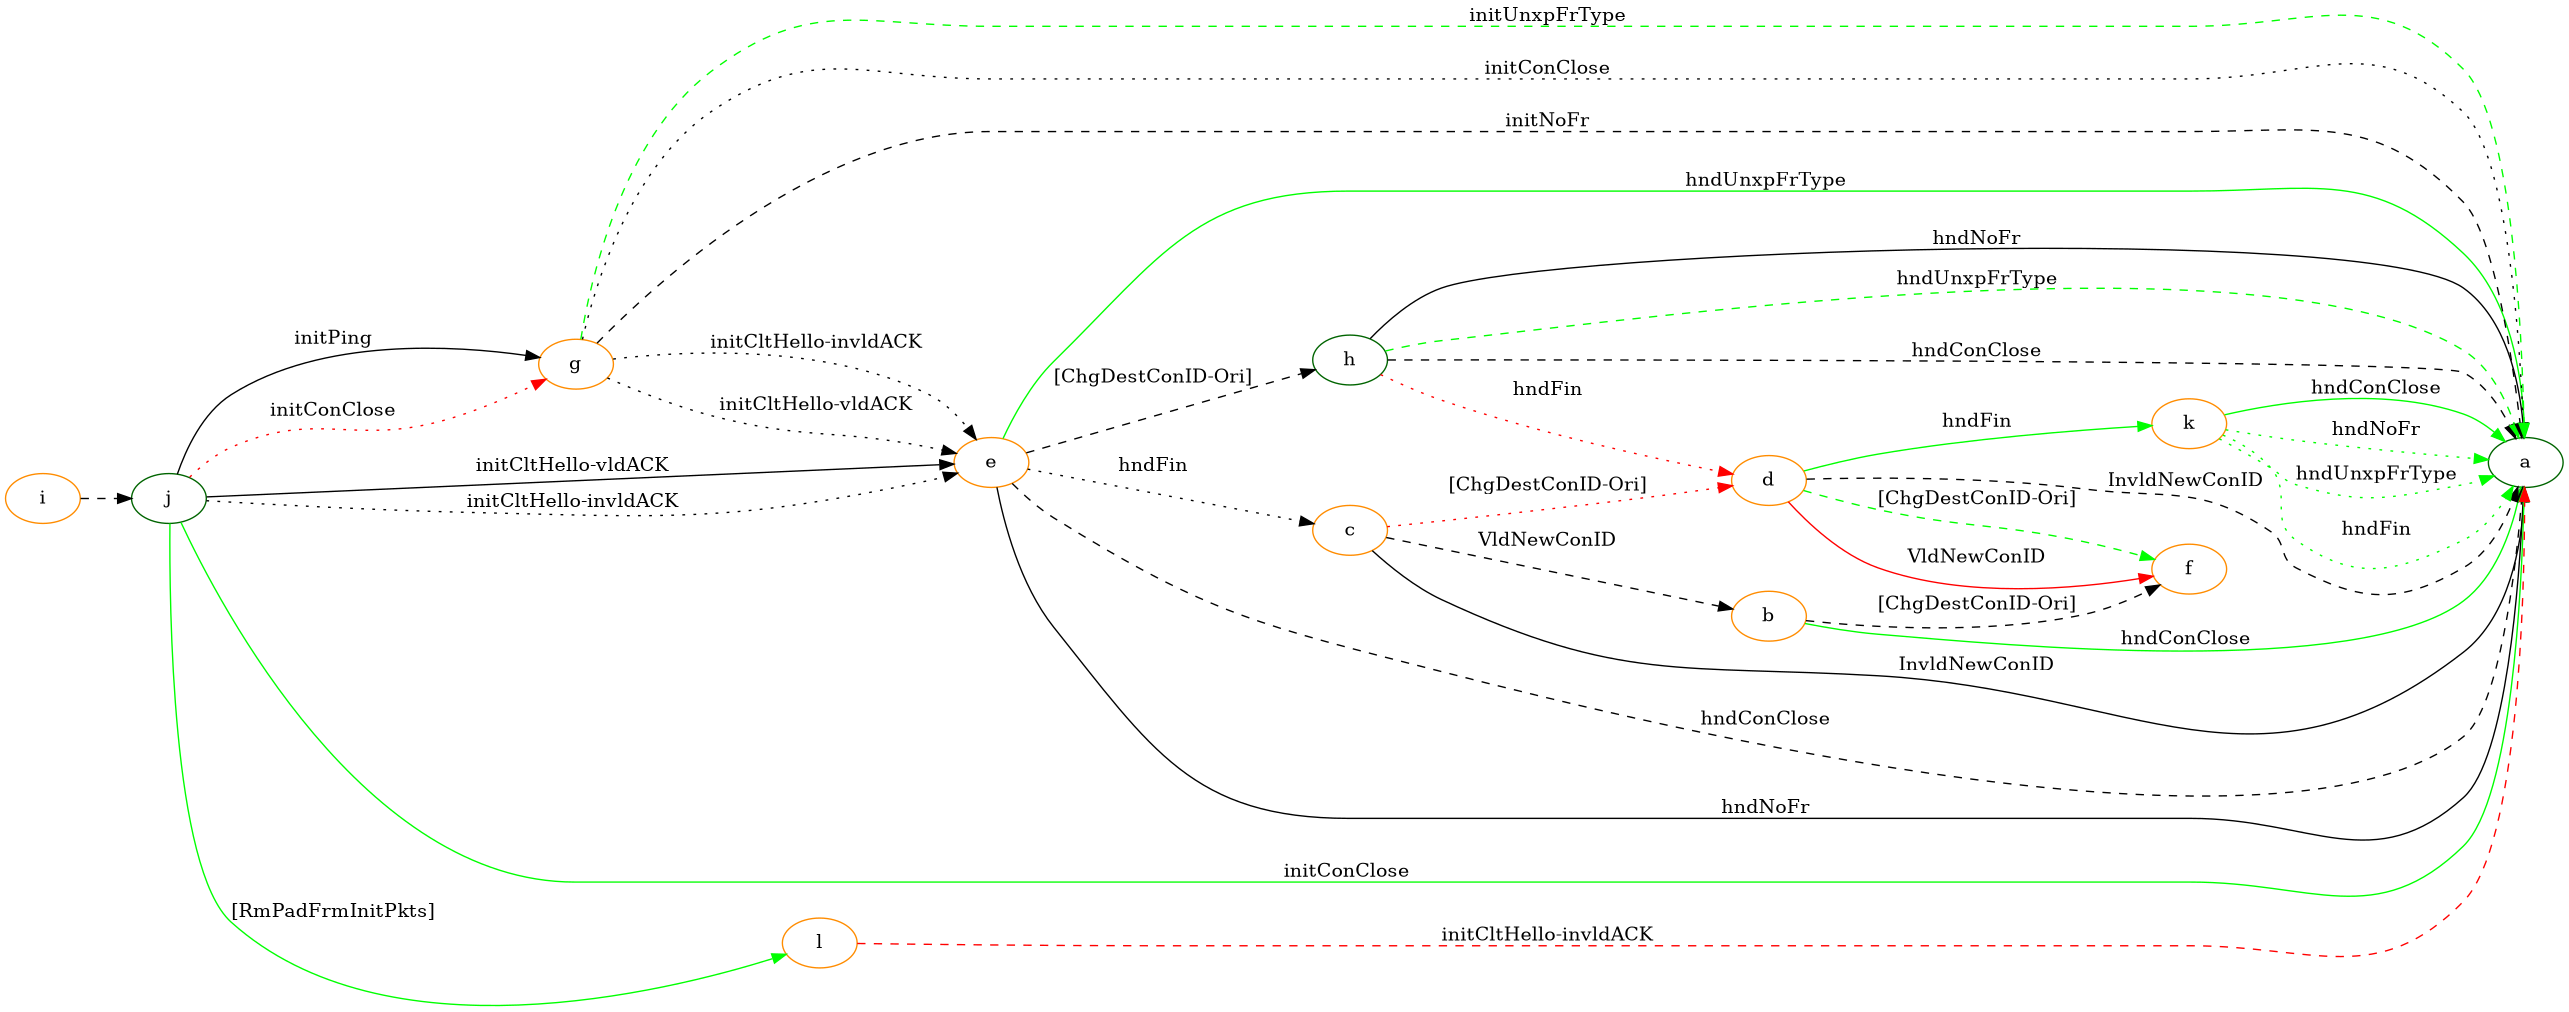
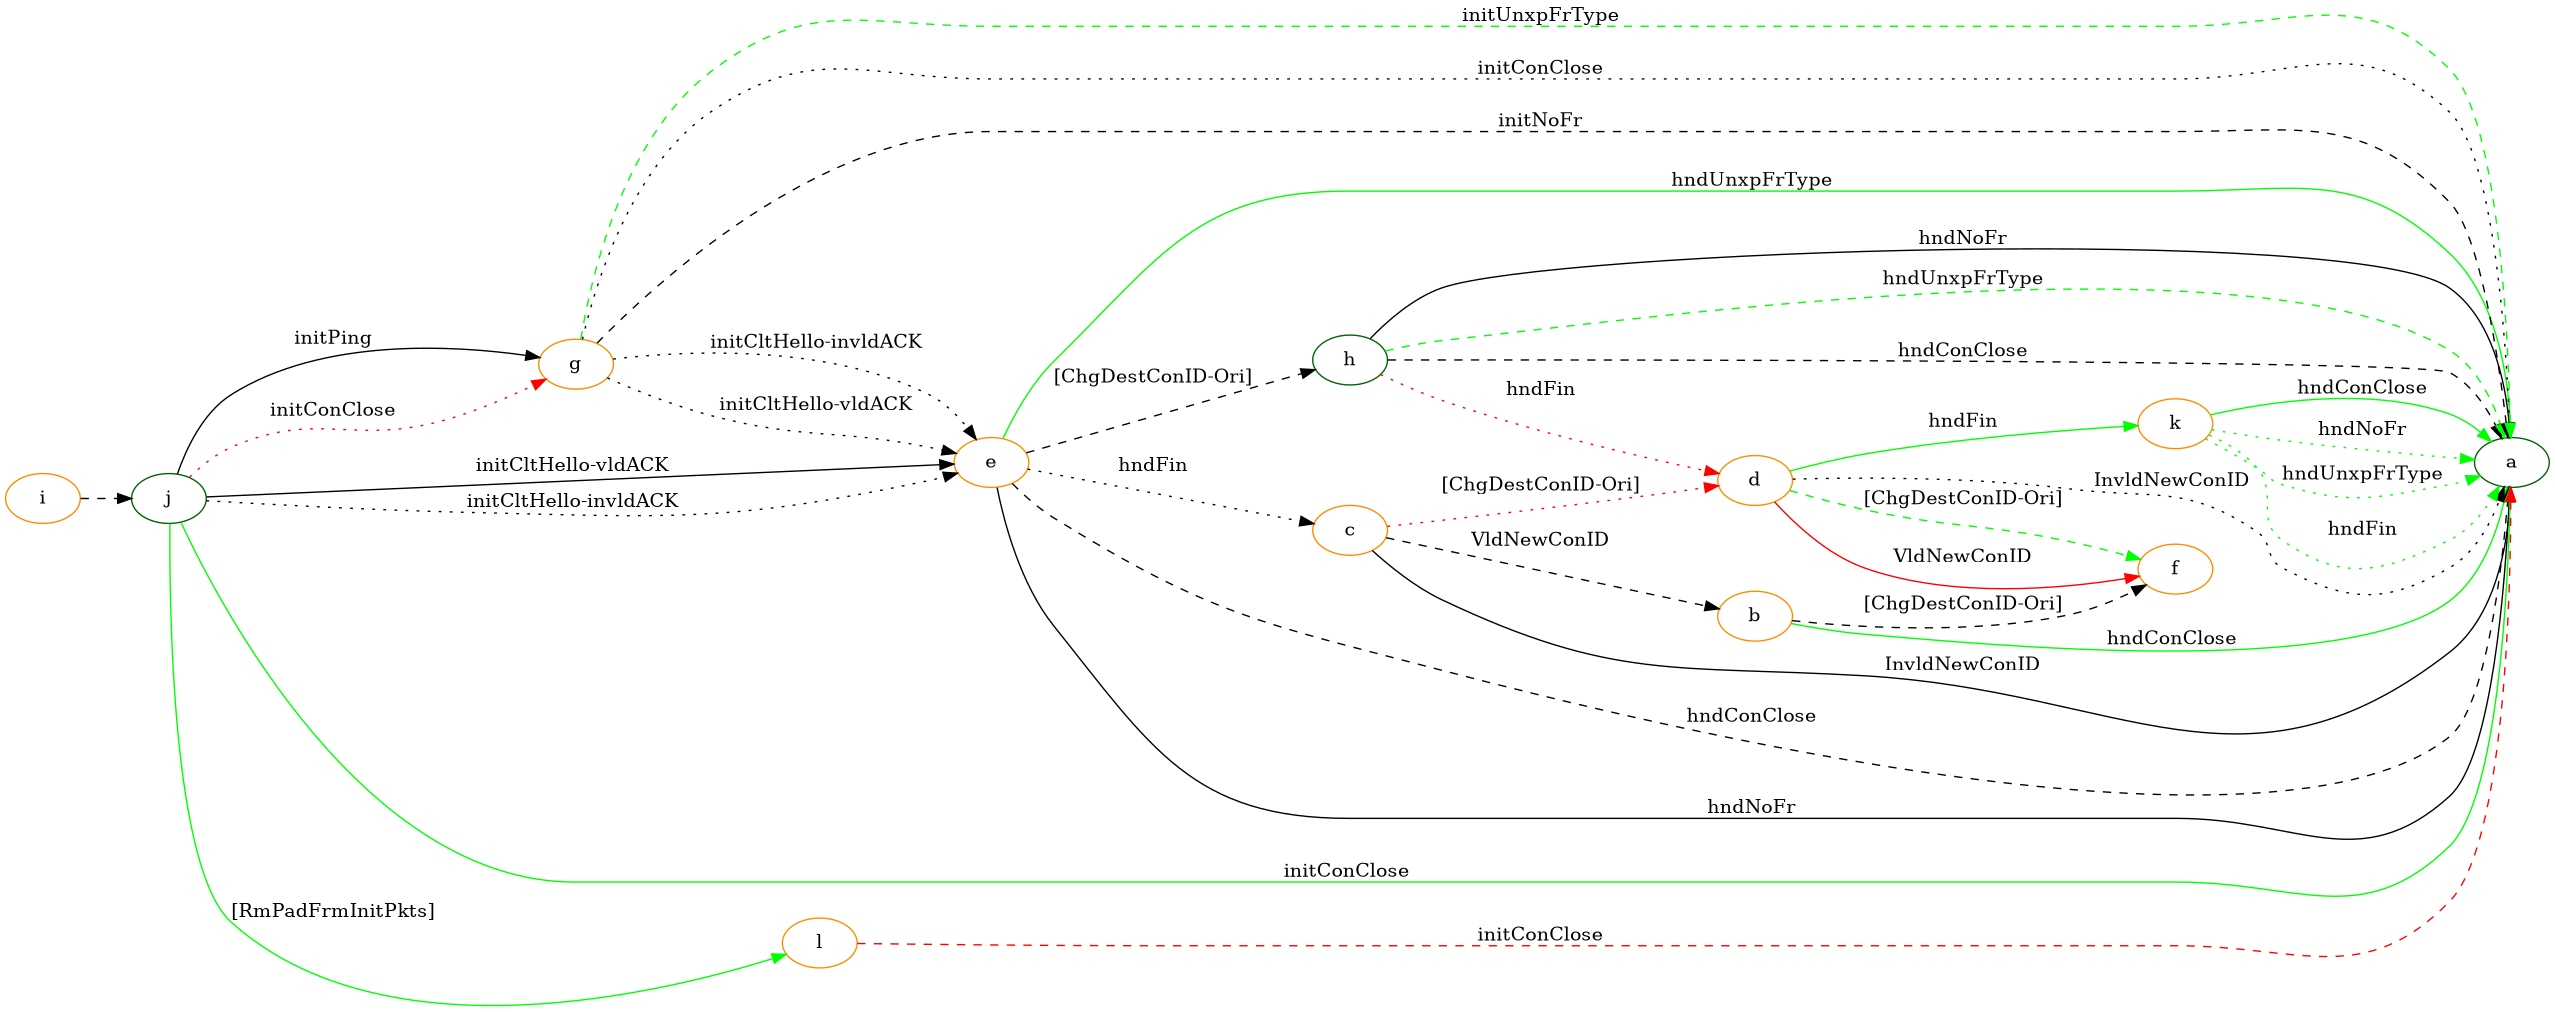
(2196, 499) -> (2182, 499)
(1551, 935) -> (1544, 935)
